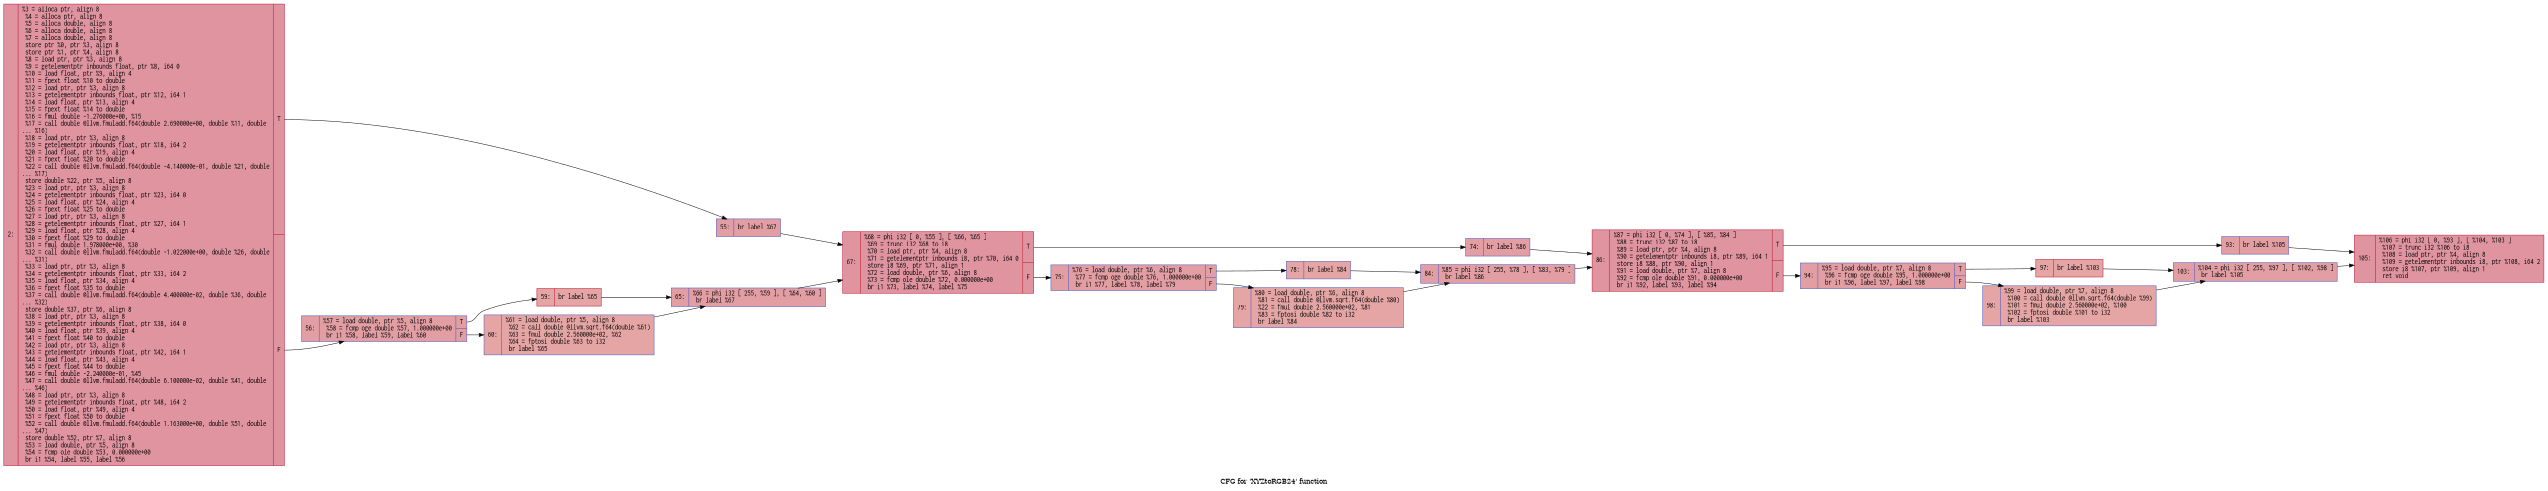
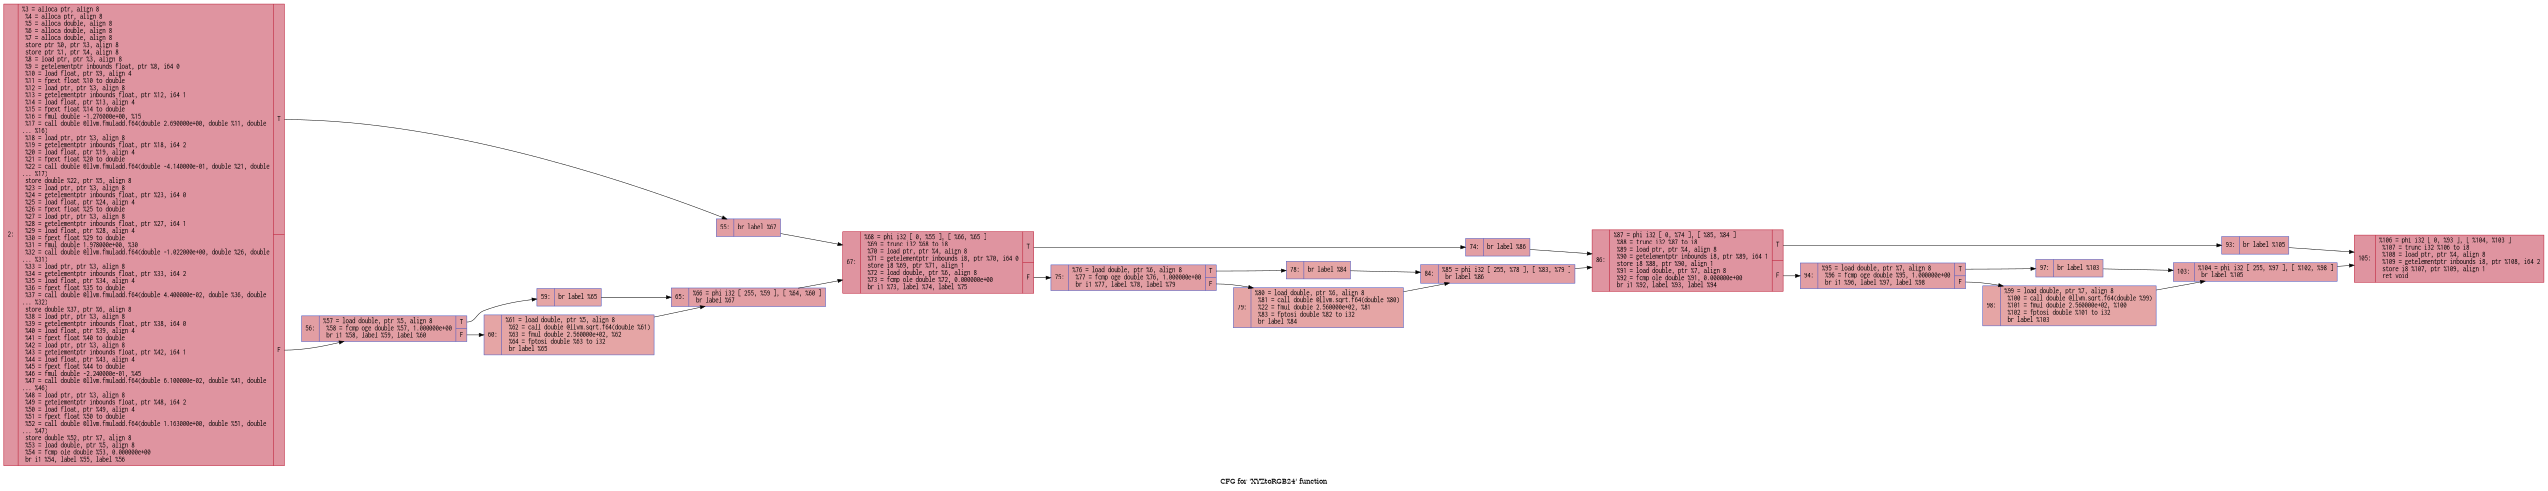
(2069, 268) -> (2069, 268)
(569, 297) -> (569, 297)
